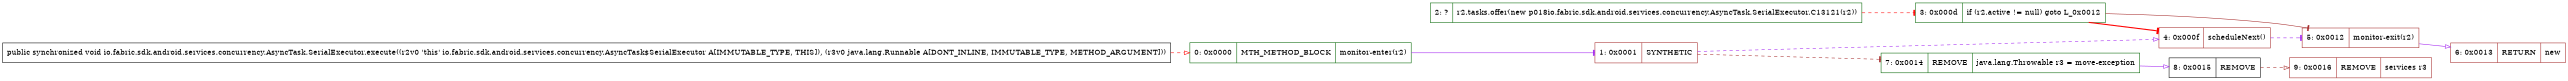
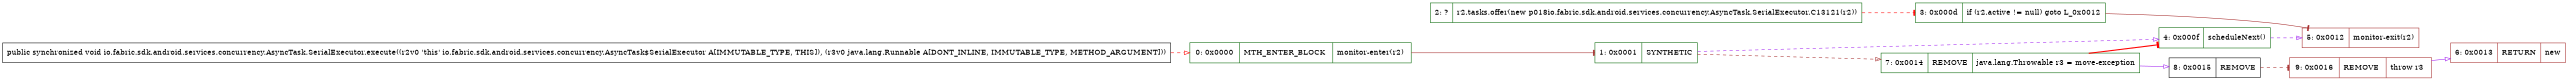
(2122, 27) -> (2122, 49)
(2215, 38) -> (2215, 38)
(2285, 38) -> (2285, 38)
(2432, 45) -> (2438, 60)
(1286, 53) -> (1285, 53)
(1502, 53) -> (1502, 53)
(1646, 53) -> (1646, 53)
(1788, 57) -> (1788, 57)
(2406, 67) -> (2407, 67)
(2274, 68) -> (2274, 68)
